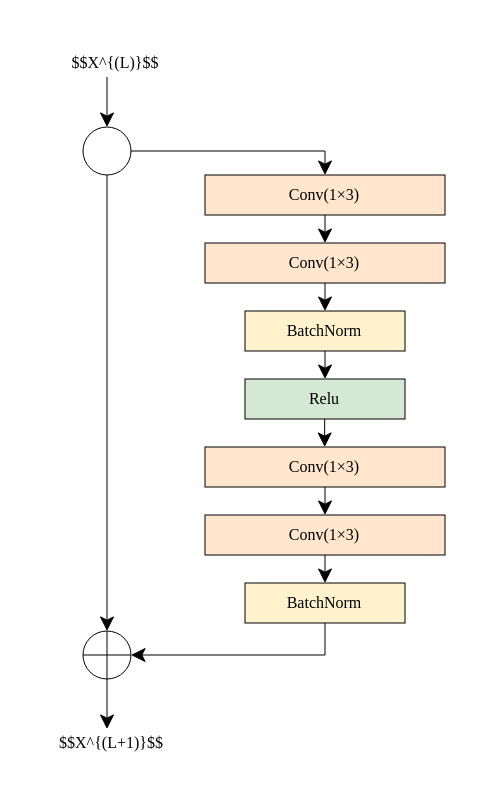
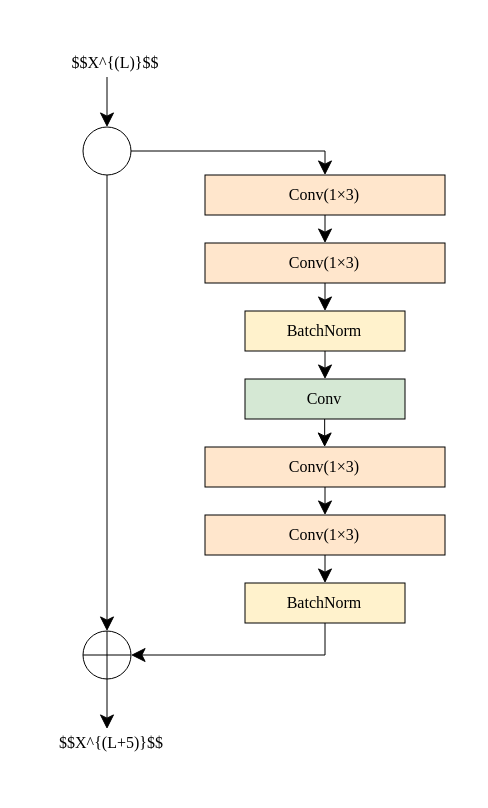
(325, 399) -> (325, 399)
(112, 743) -> (112, 743)
